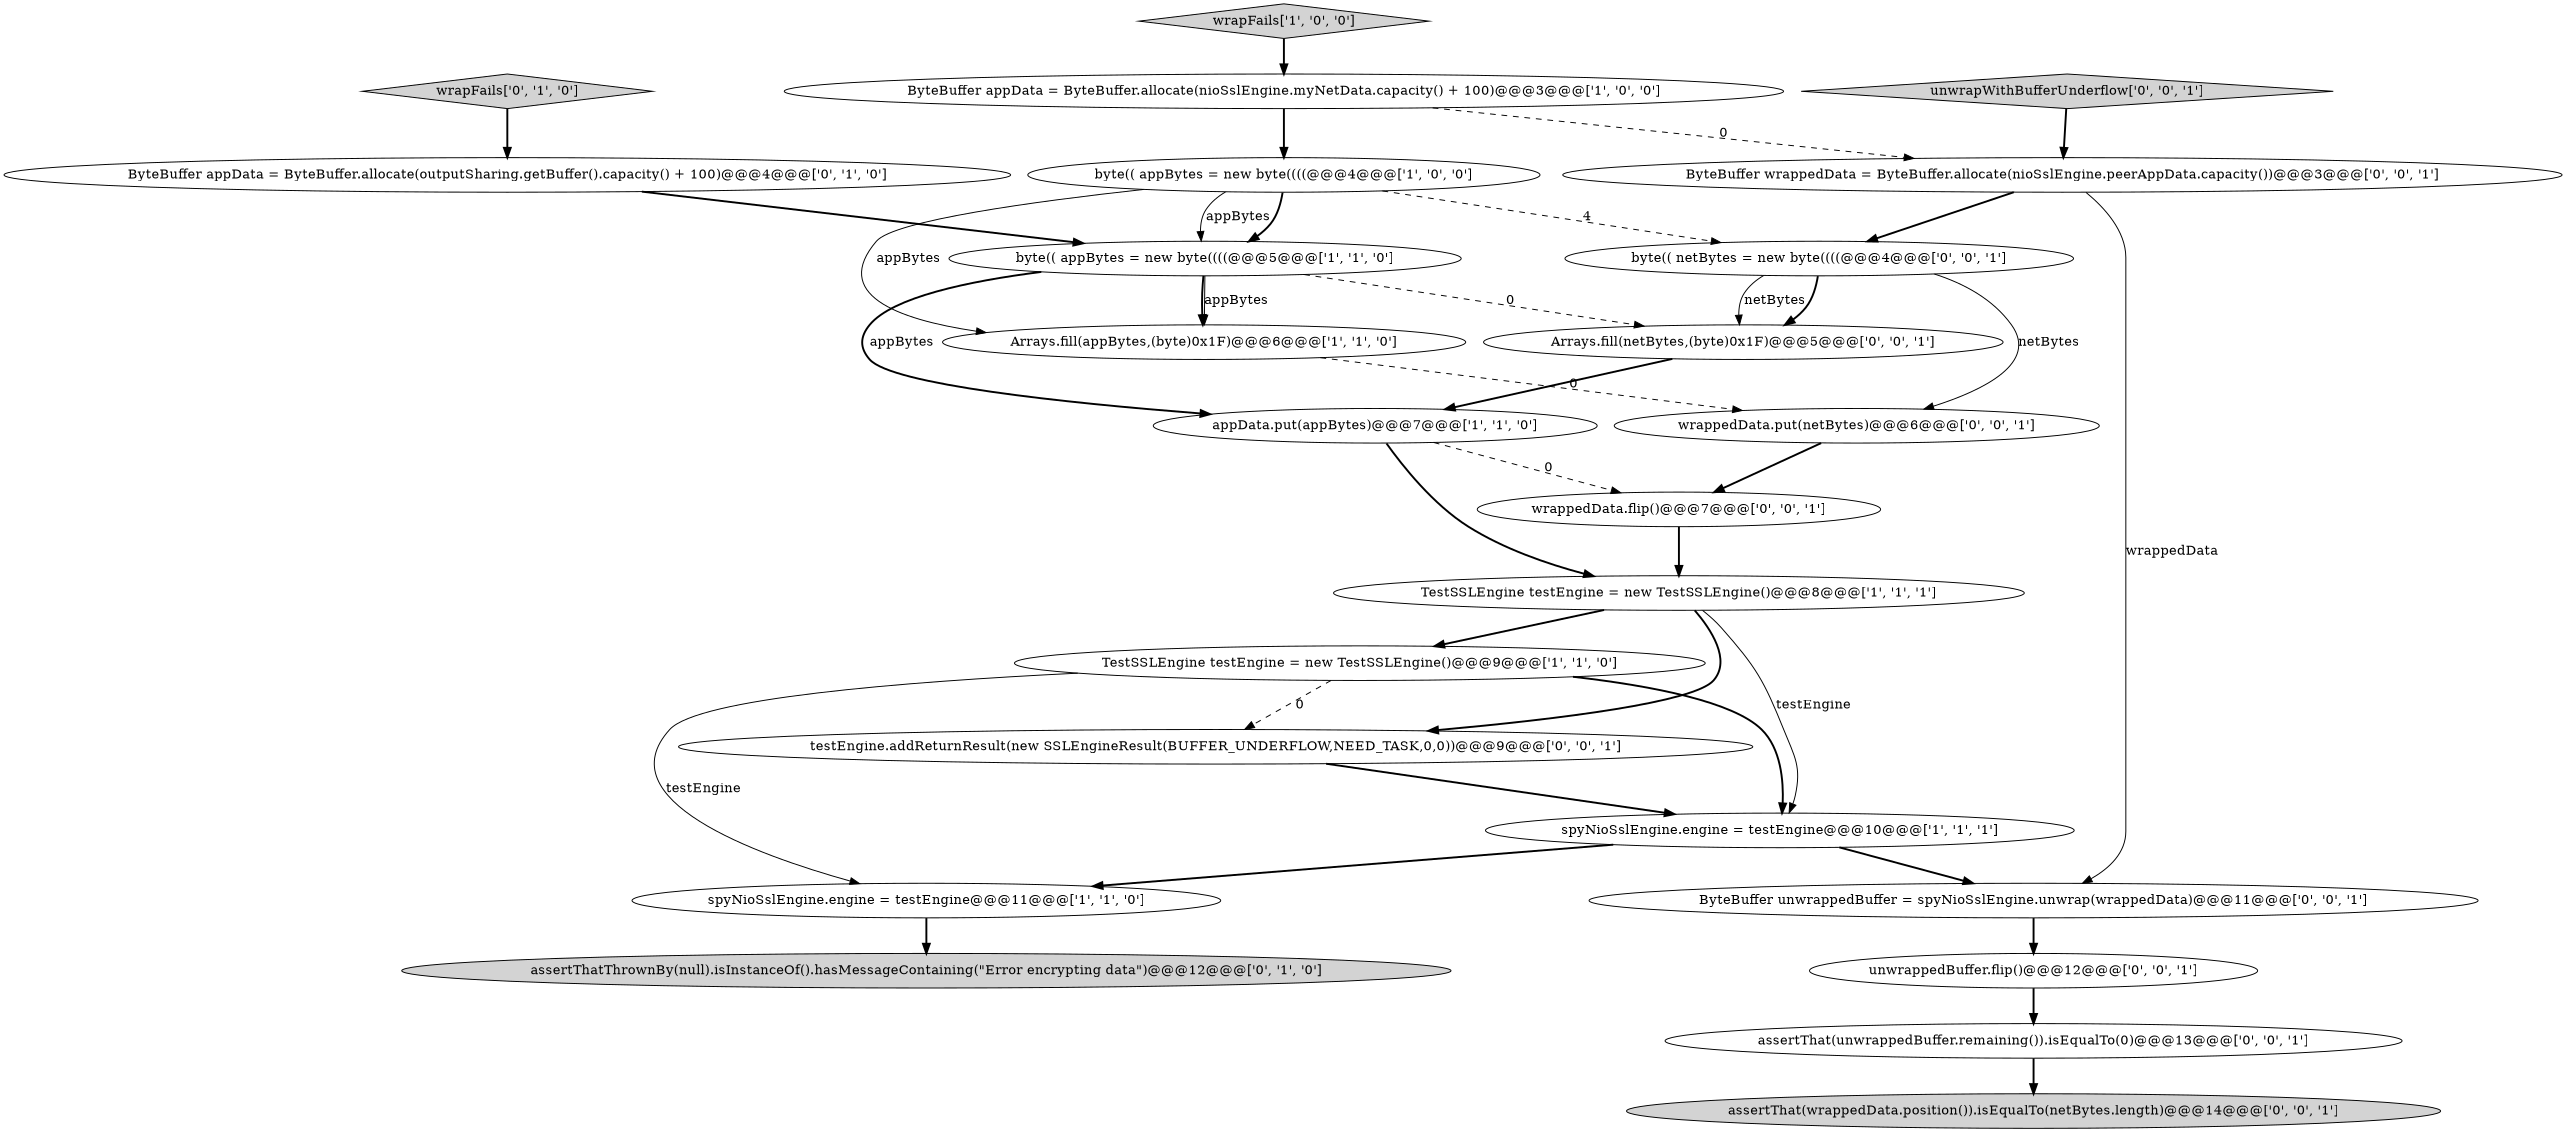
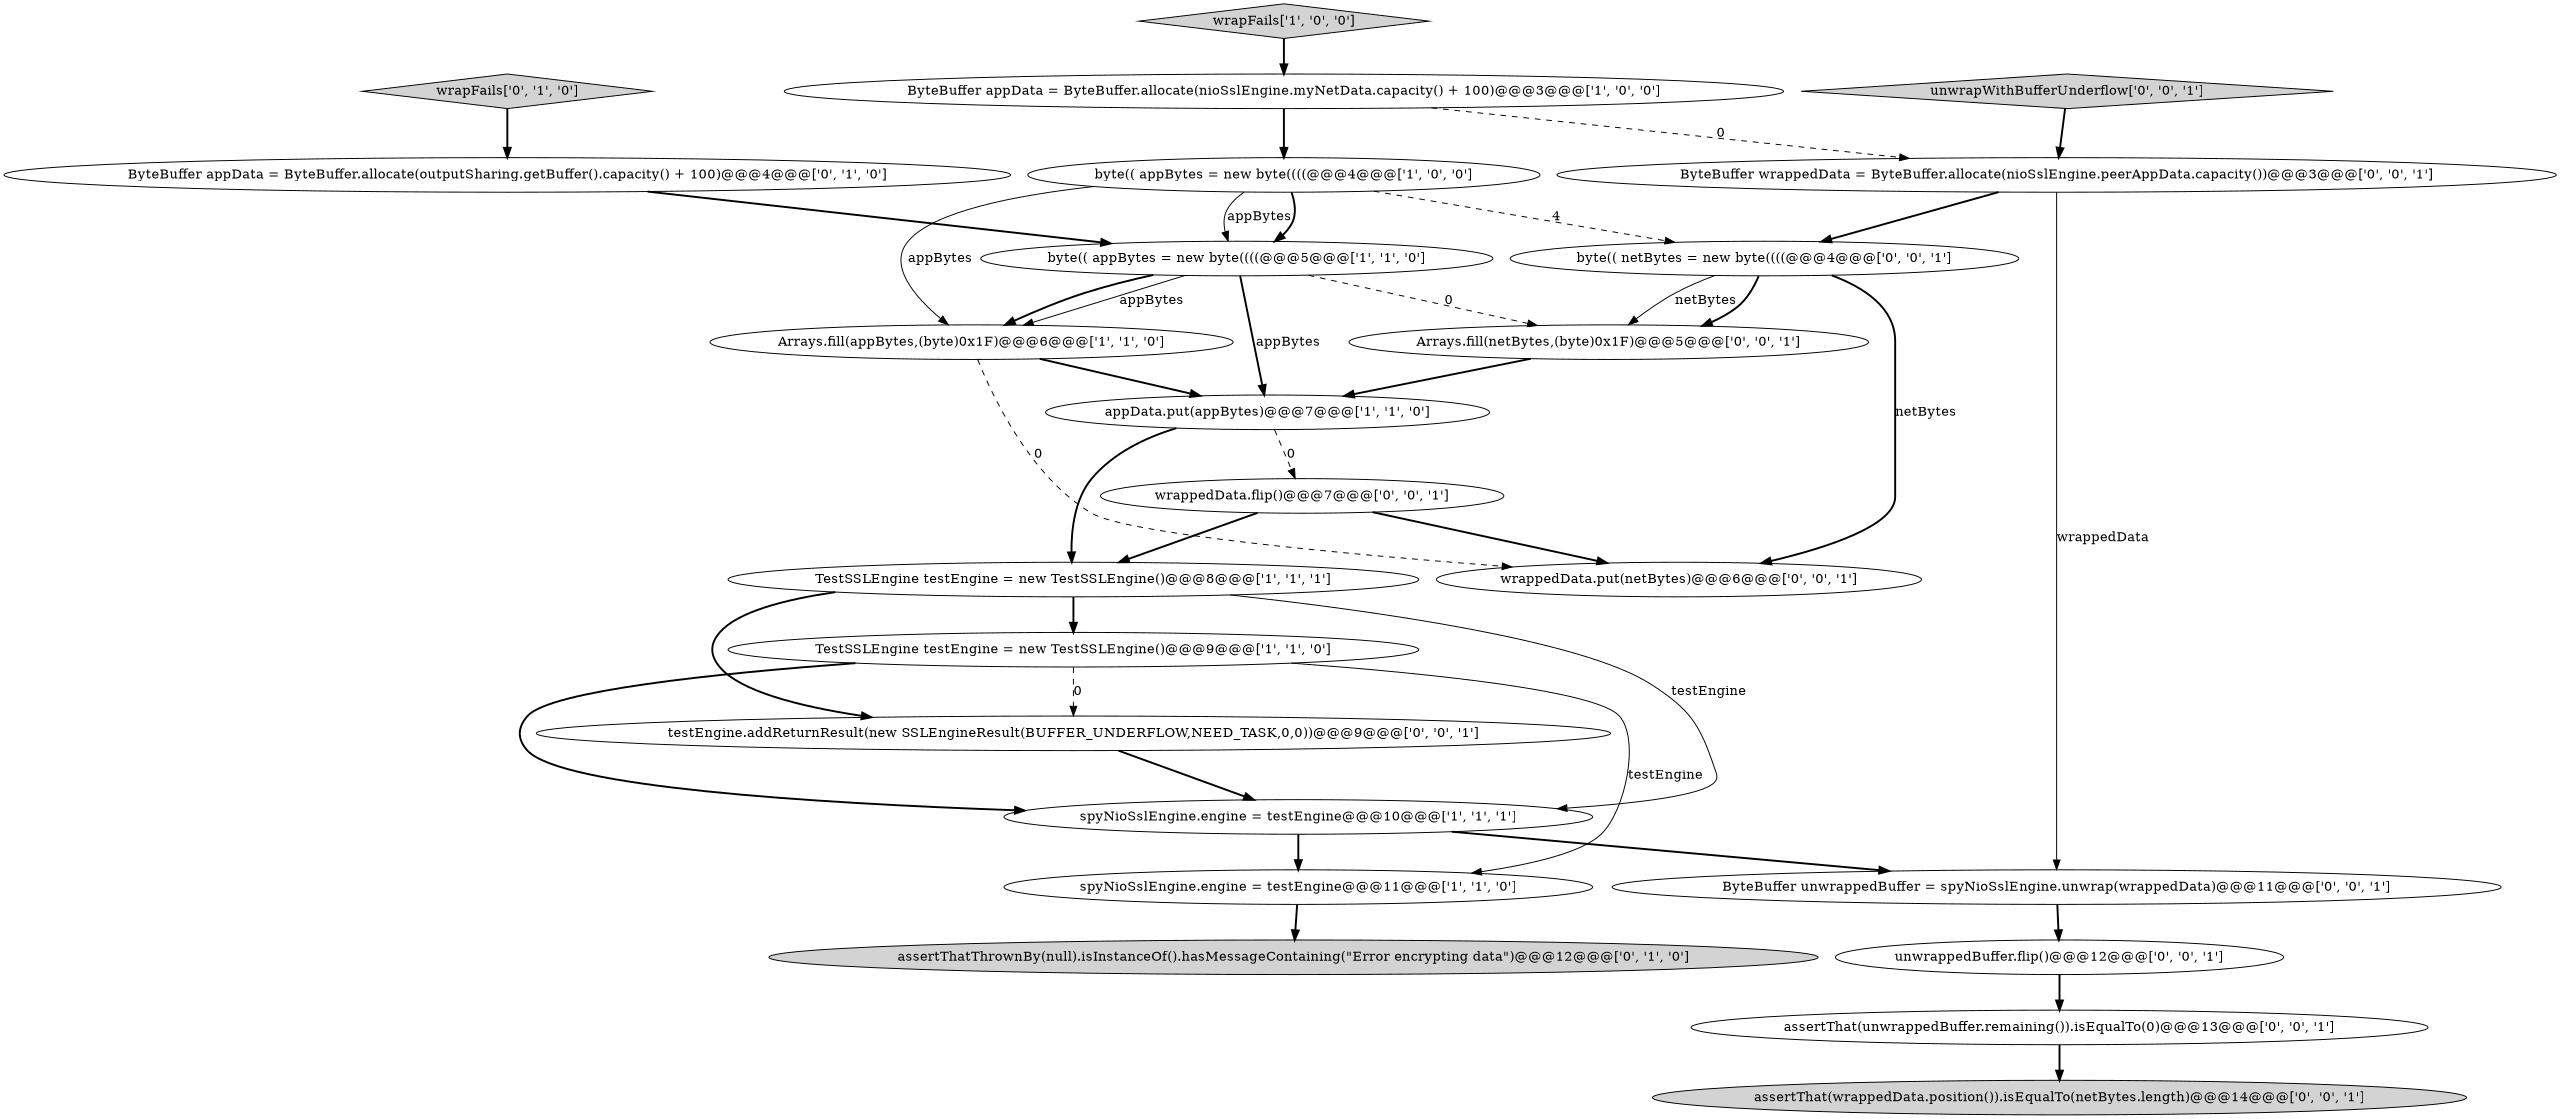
(2018, 342) -> (1895, 443)
none -> (1115, 376)
(1772, 466) -> (1485, 537)
